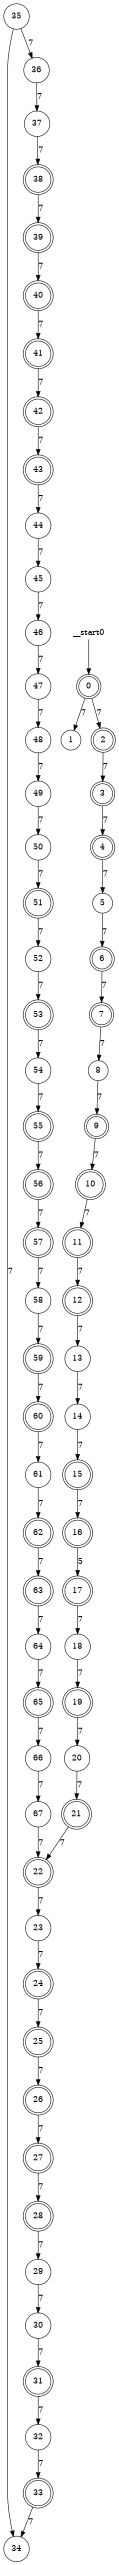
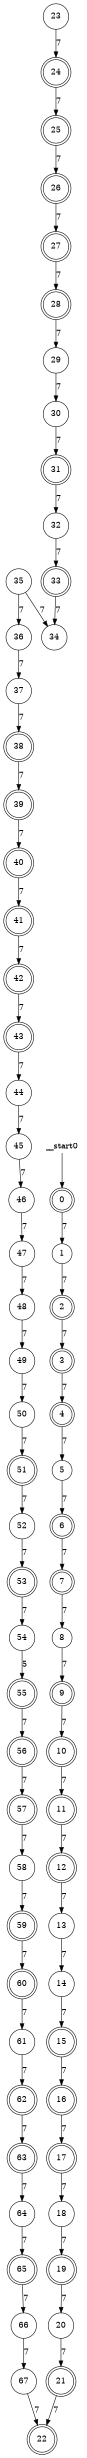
(95, 711) -> (62, 1277)
(41, 1097) -> (25, 1665)
(80, 1562) -> (64, 2129)
(38, 1898) -> none
